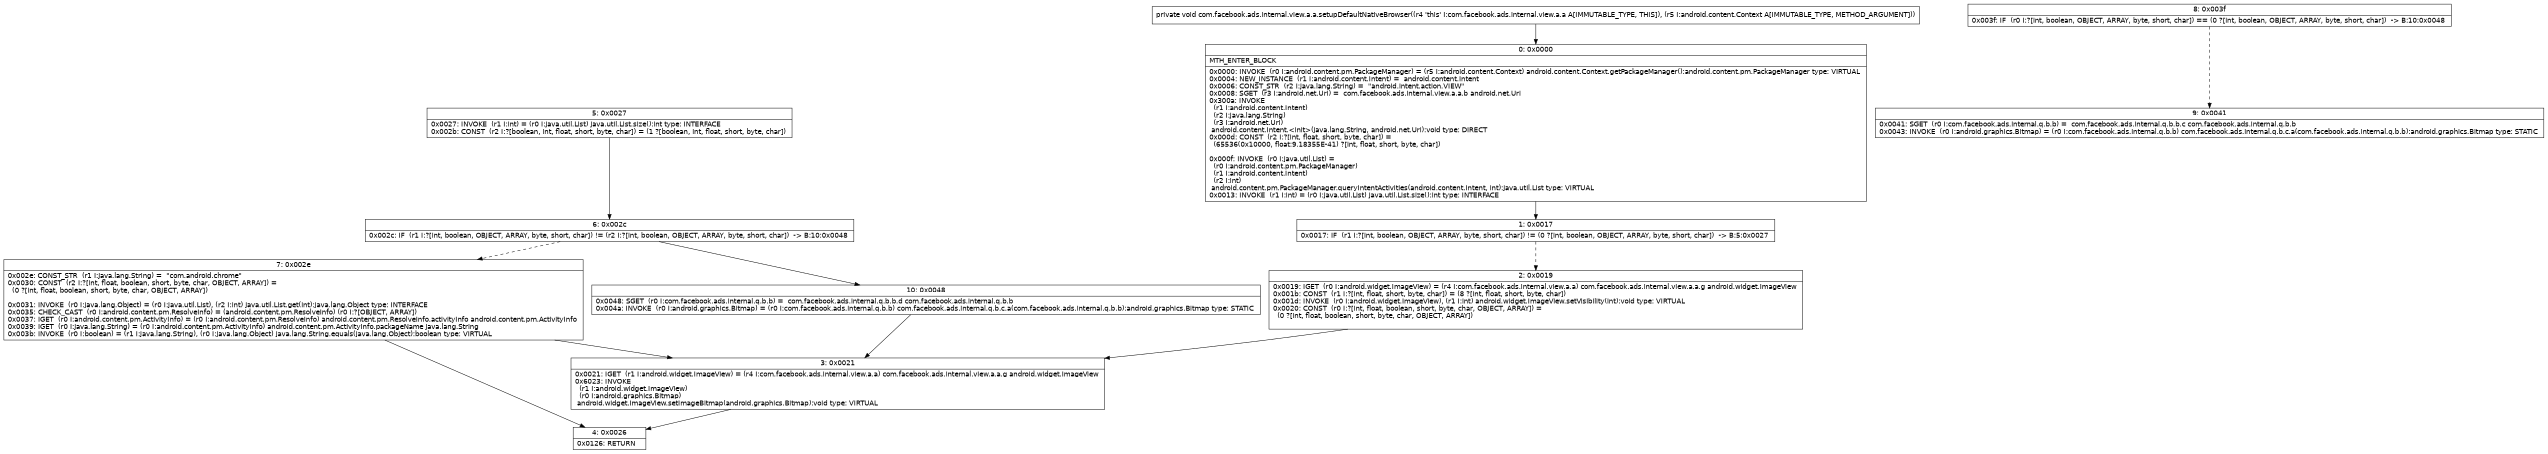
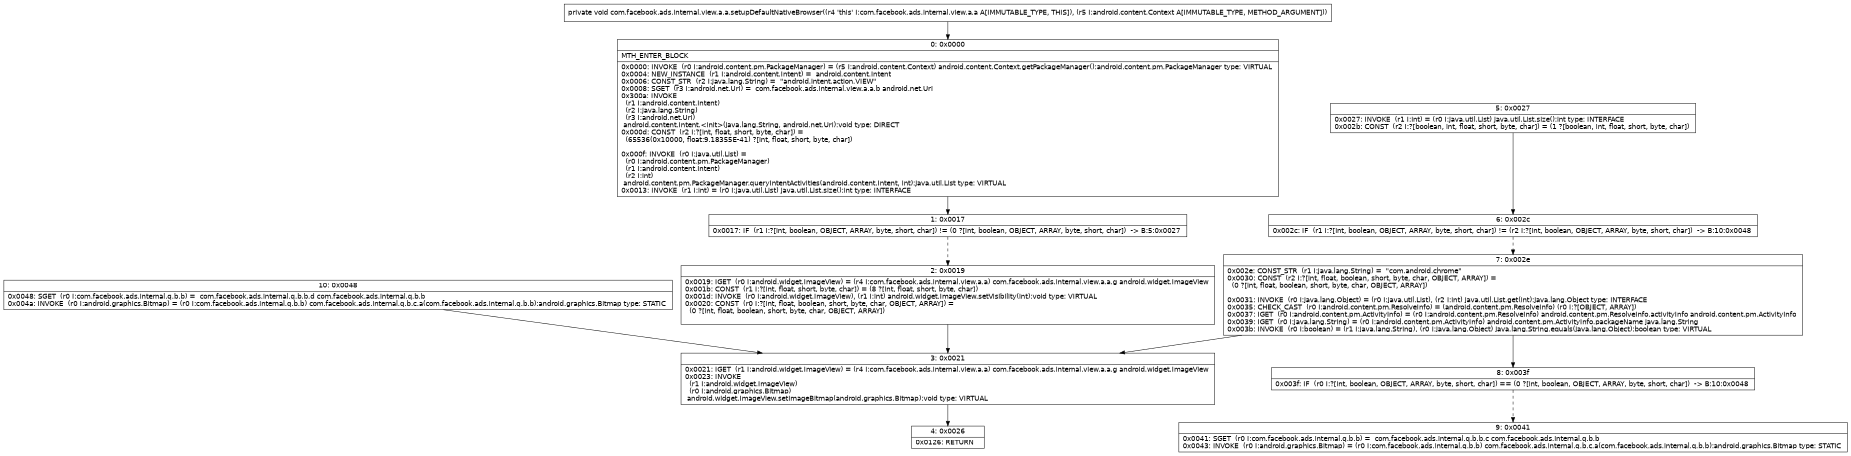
(757, 263) -> none
(605, 382) -> (715, 377)
(483, 383) -> (1513, 349)
